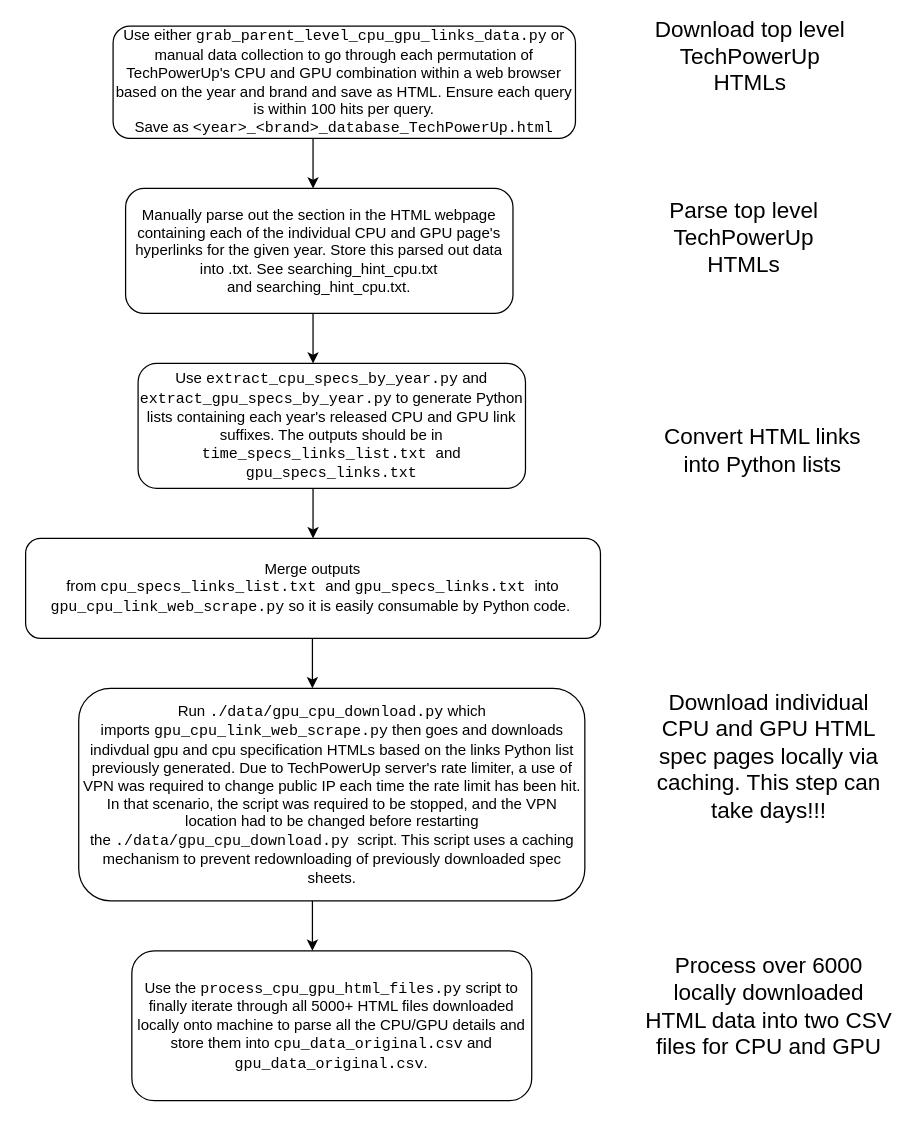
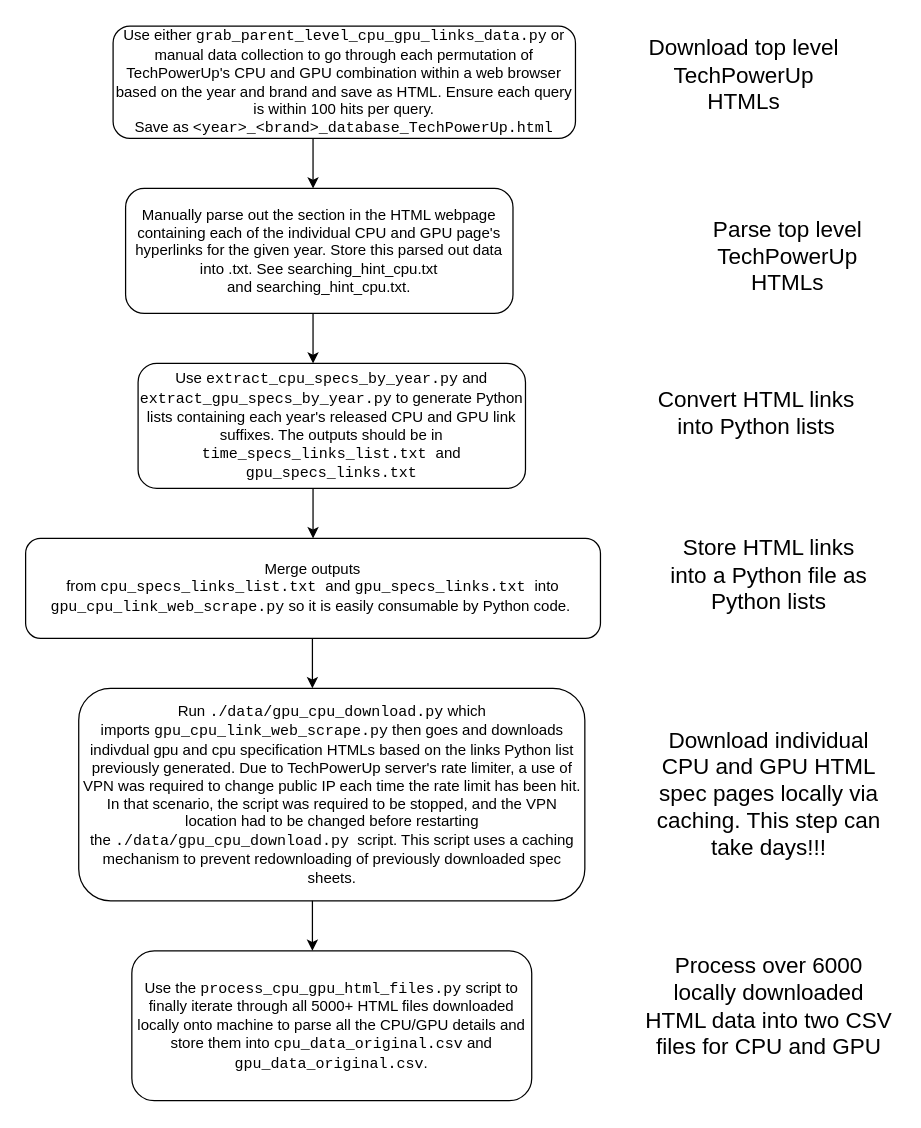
(751, 57) -> (744, 76)
(744, 238) -> (788, 257)
(763, 451) -> (757, 413)
none -> (769, 576)
(769, 757) -> (769, 794)
